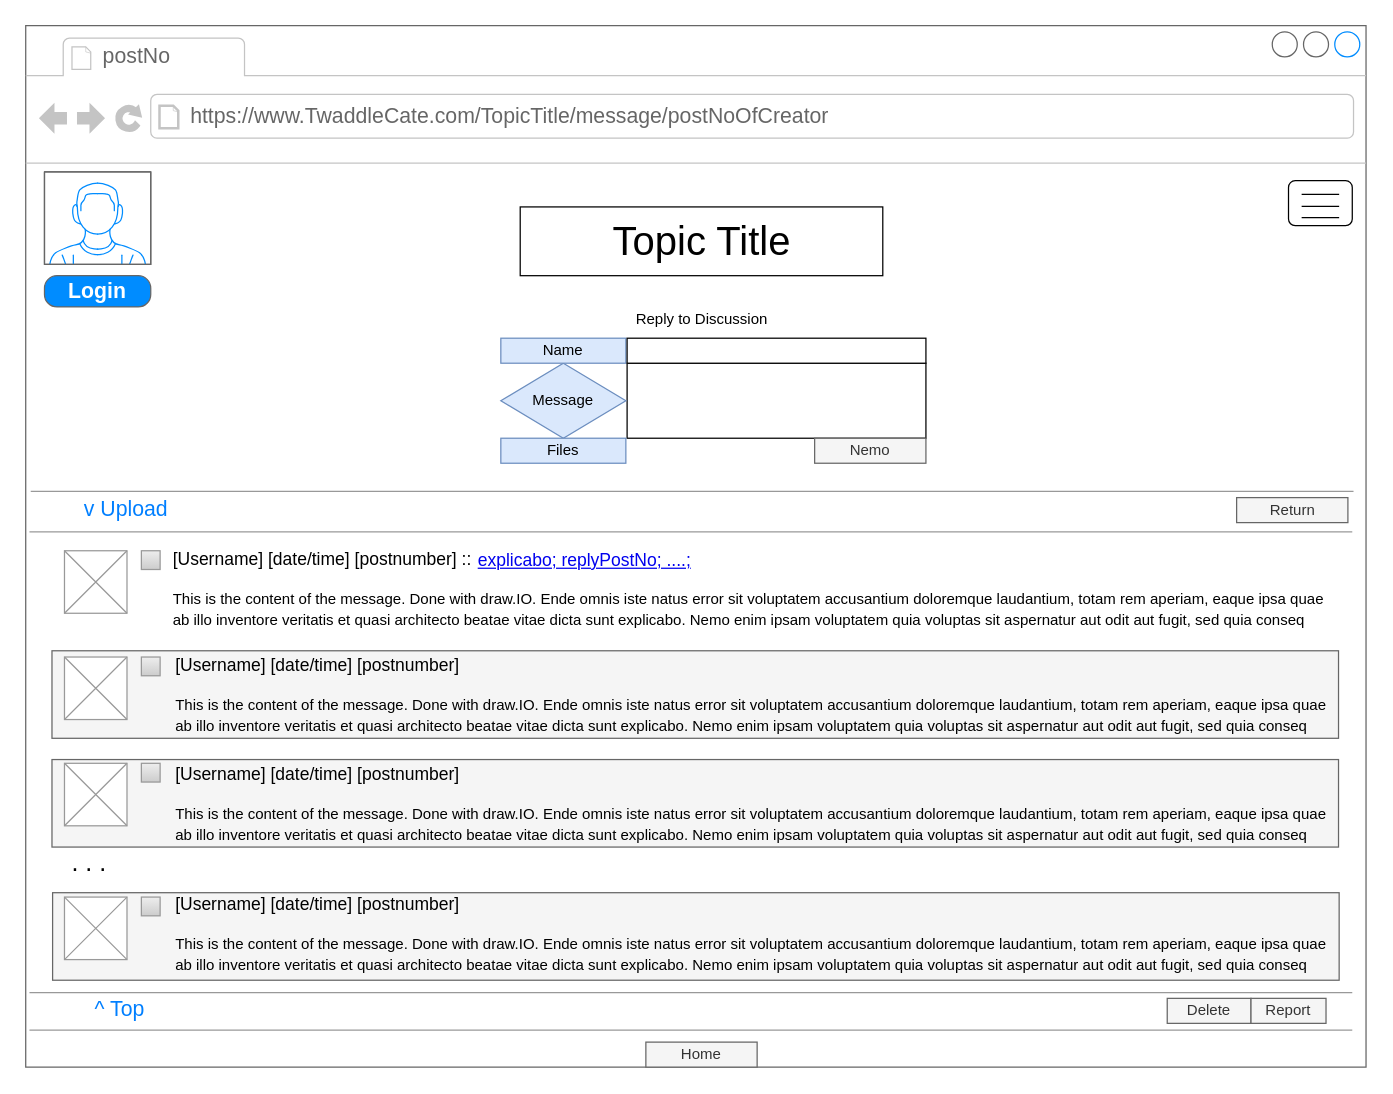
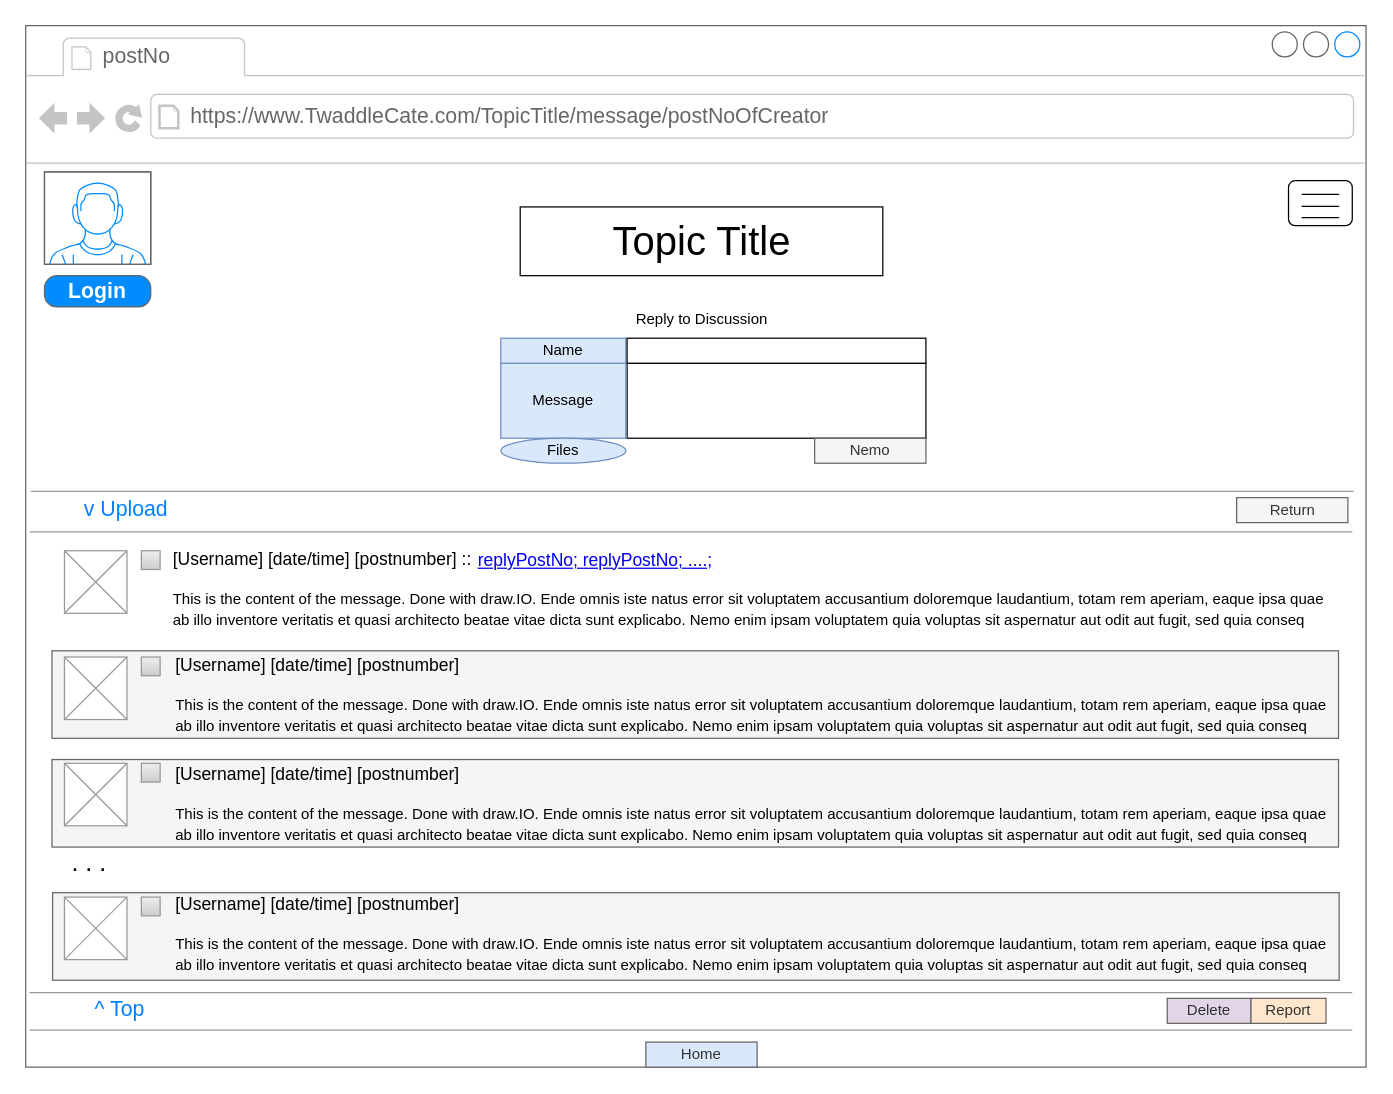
(563, 401) -> (563, 401)
(563, 451) -> (563, 451)
(577, 561) -> (587, 561)
(1209, 1011) -> (1209, 1011)
(1288, 1011) -> (1288, 1011)
(701, 1054) -> (701, 1054)
